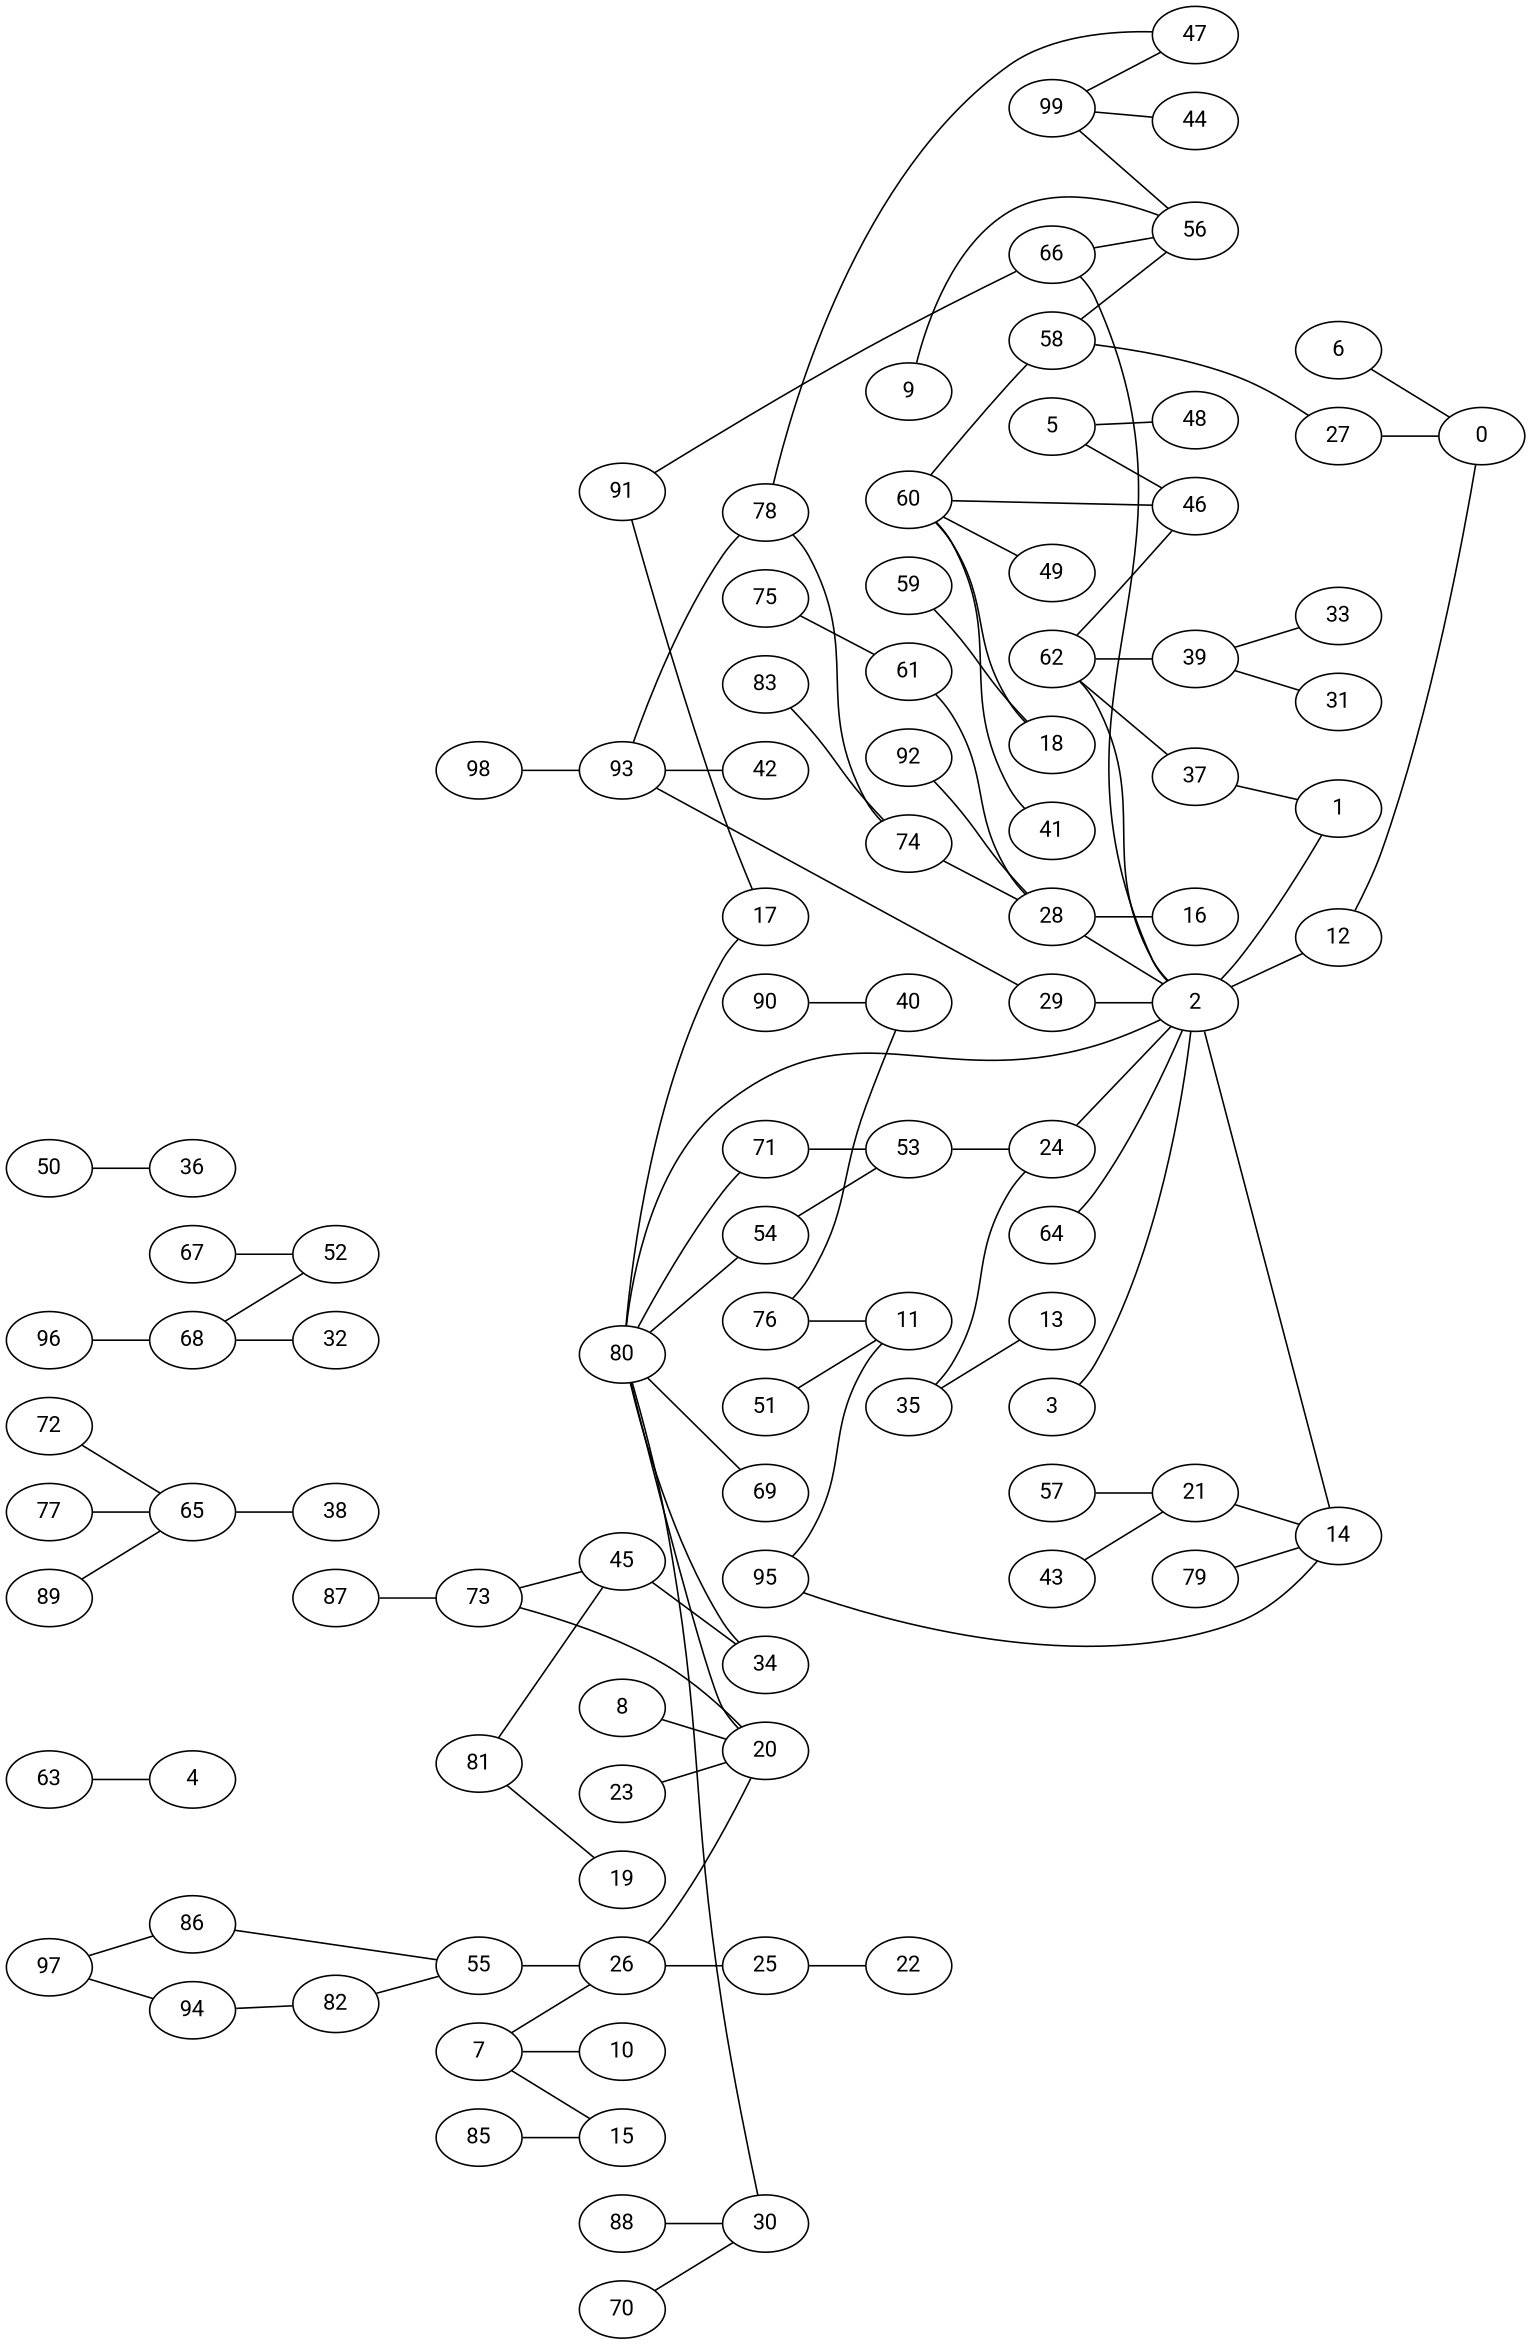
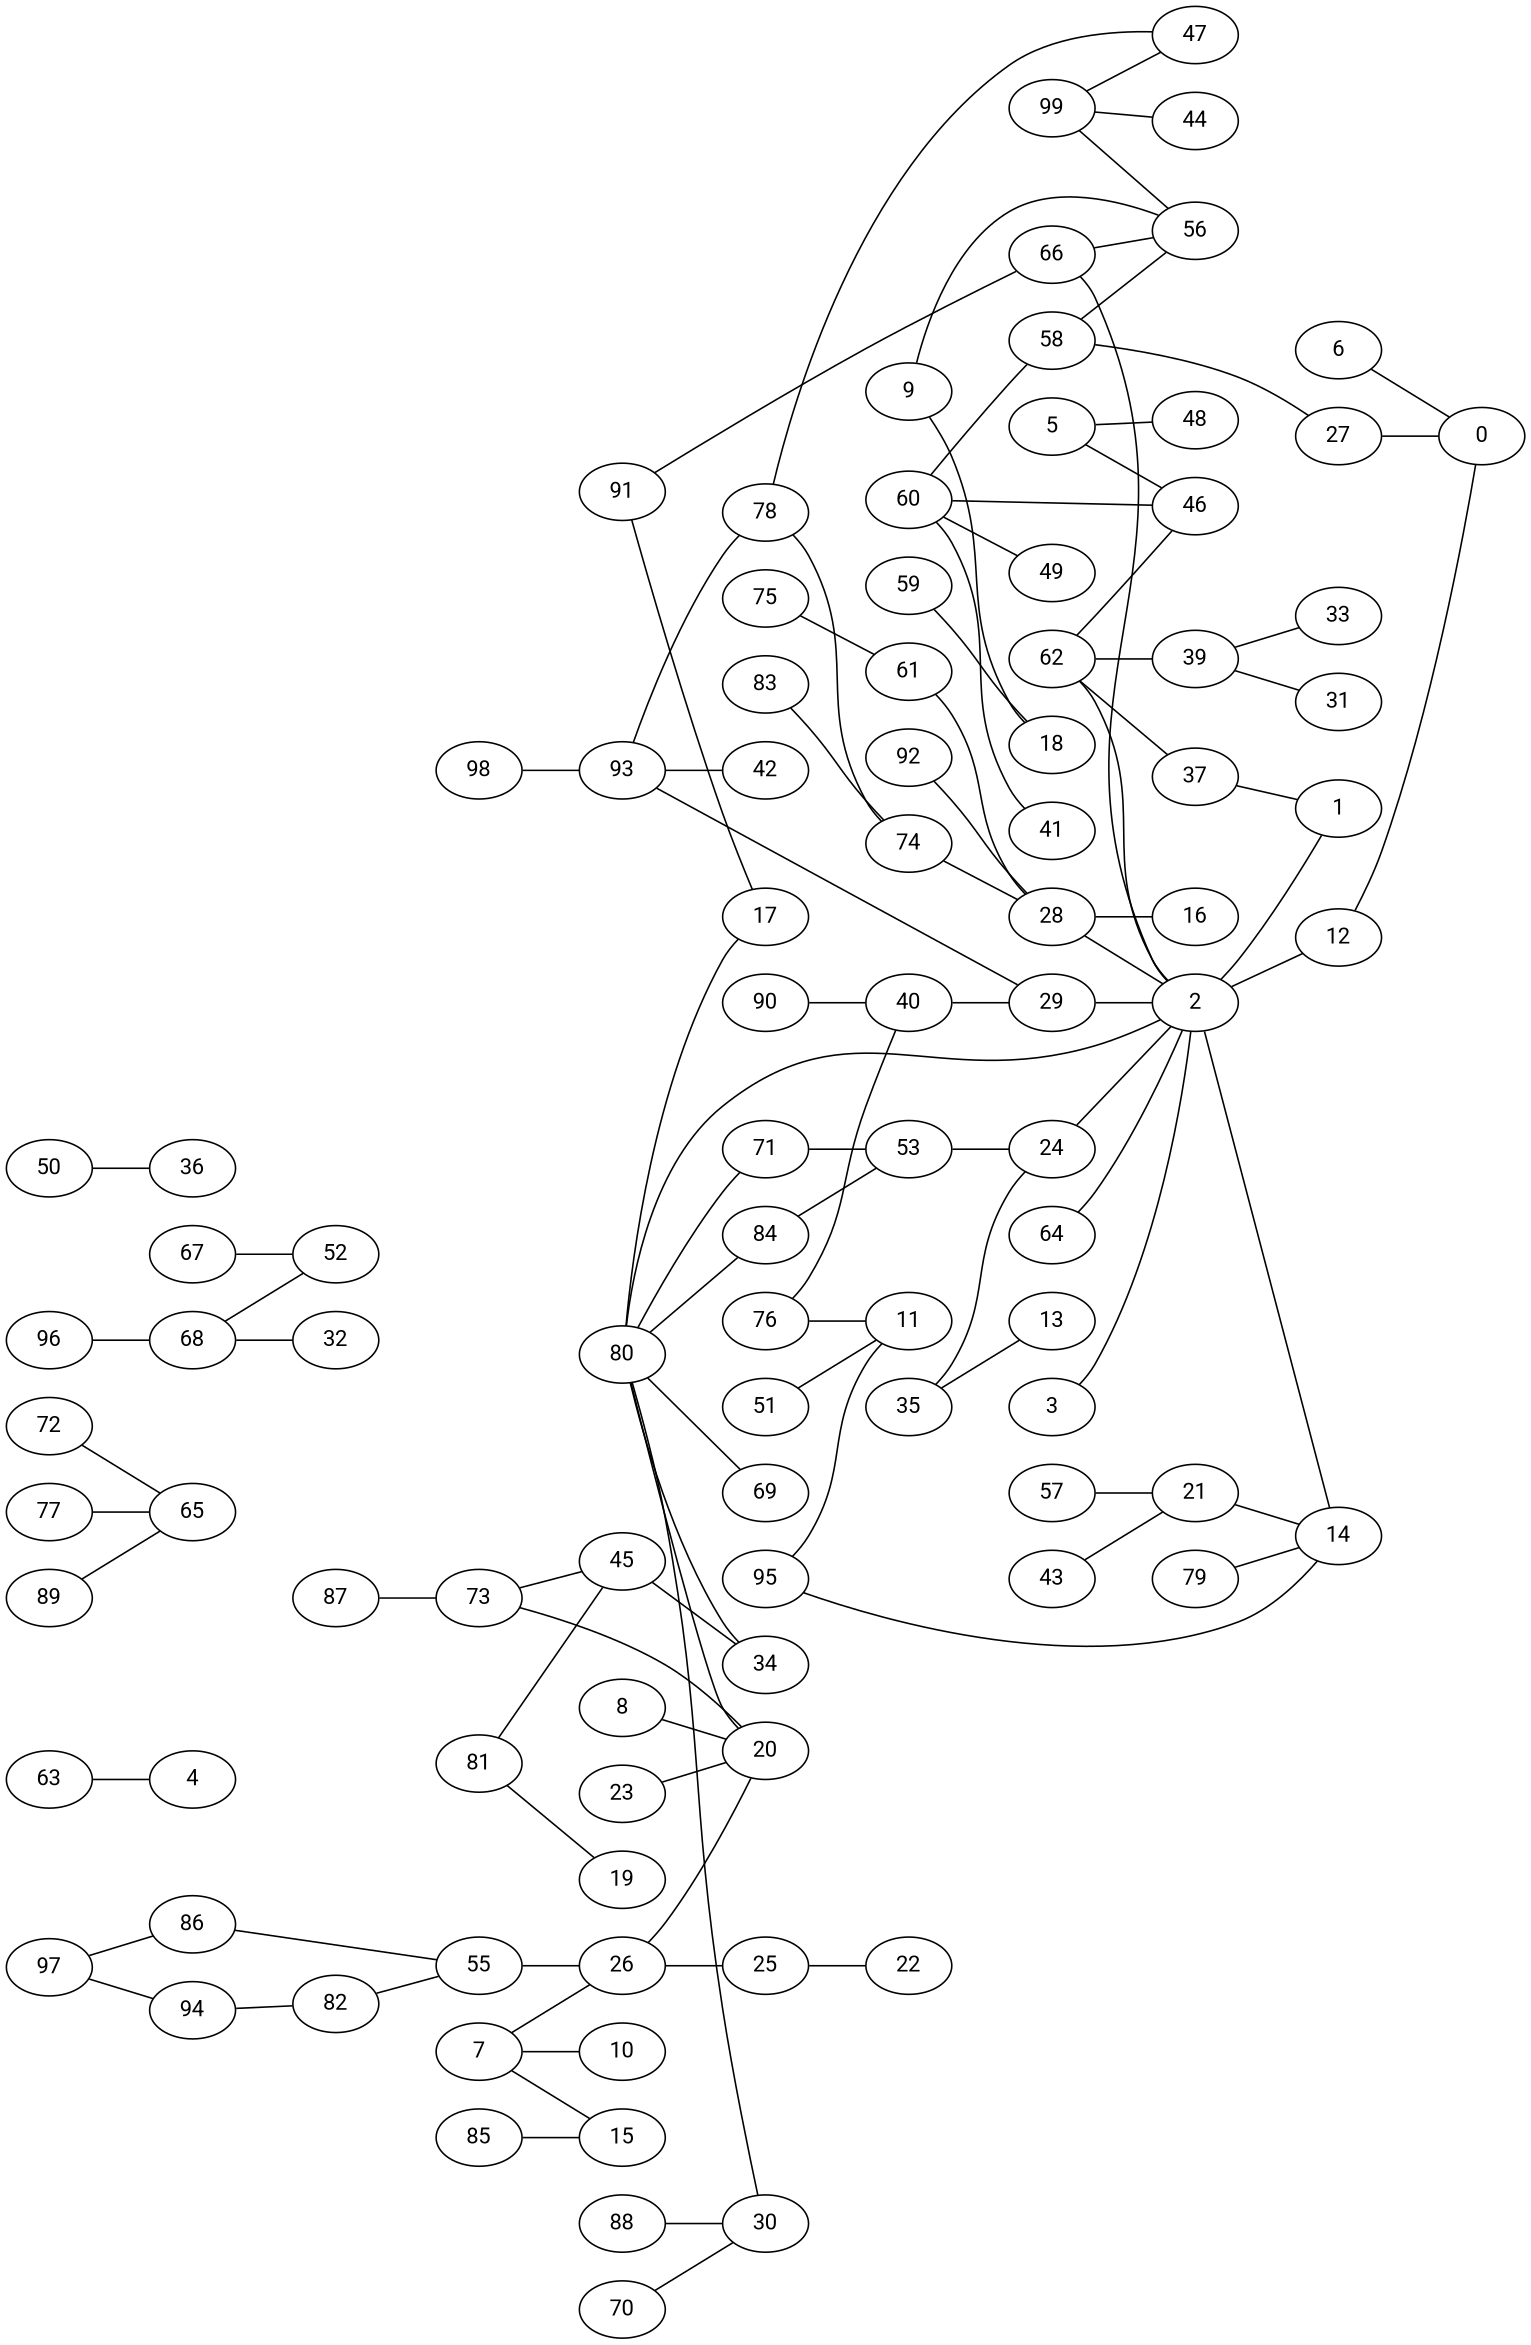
(980, 622) -> (976, 571)
none -> (981, 1003)
(766, 1235) -> (766, 1235)
(336, 1512) -> none
